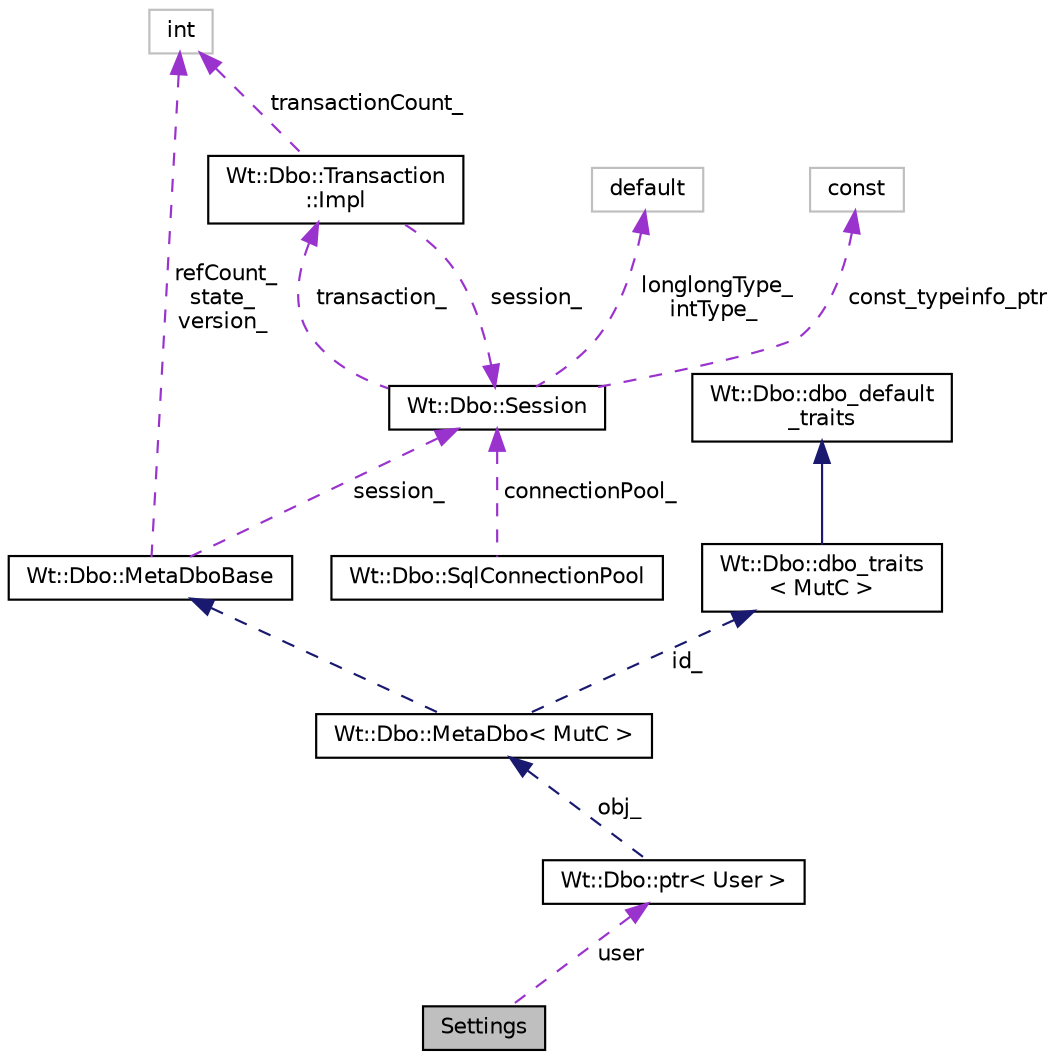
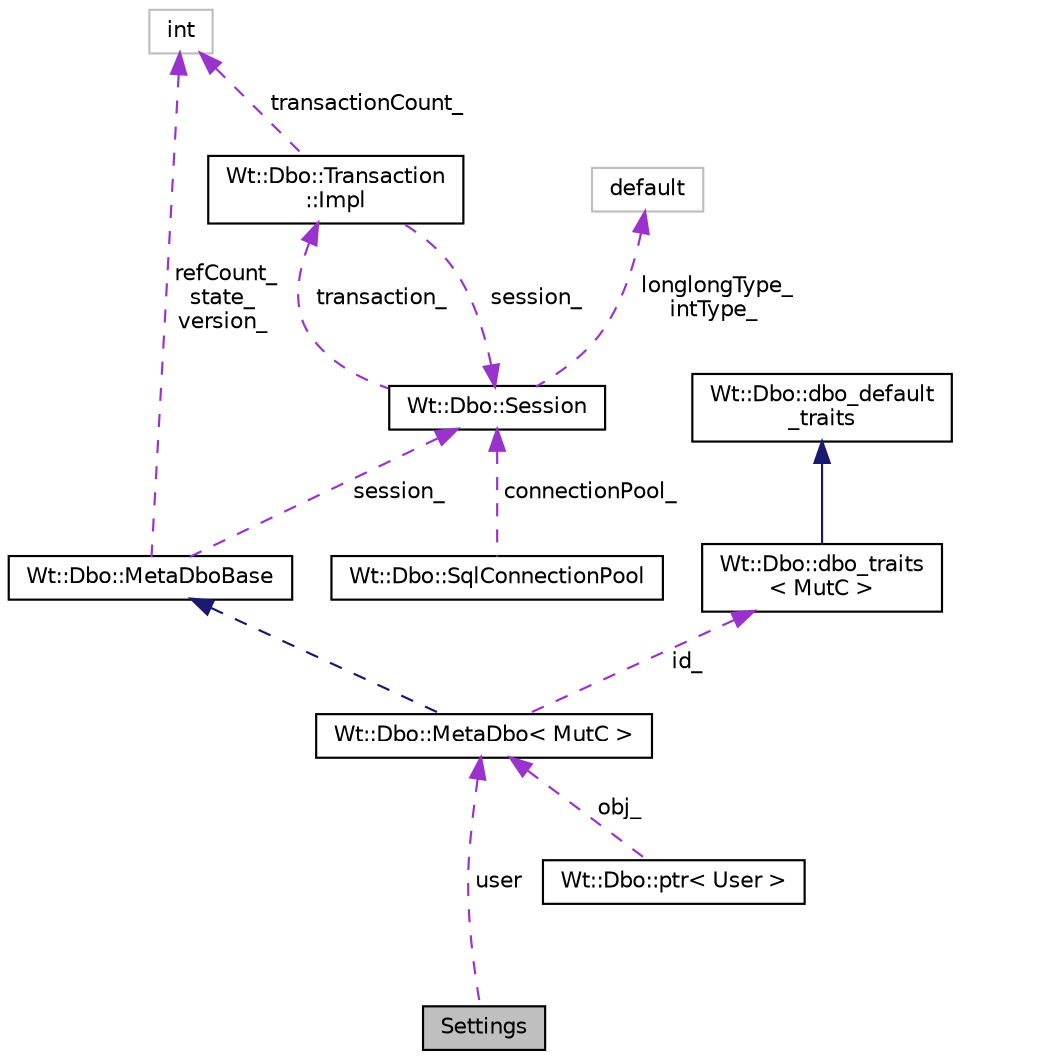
(857, 190) -> none
(630, 668) -> (630, 668)
(588, 816) -> (588, 816)
(570, 962) -> (468, 893)
